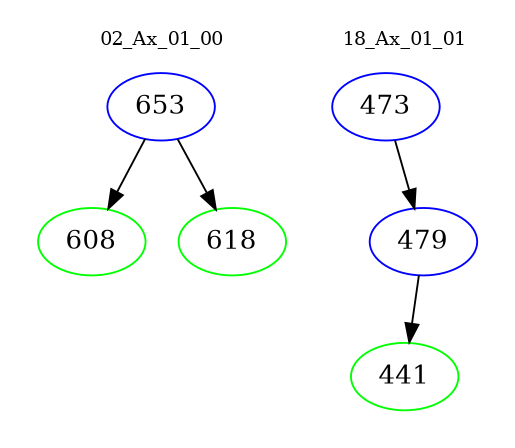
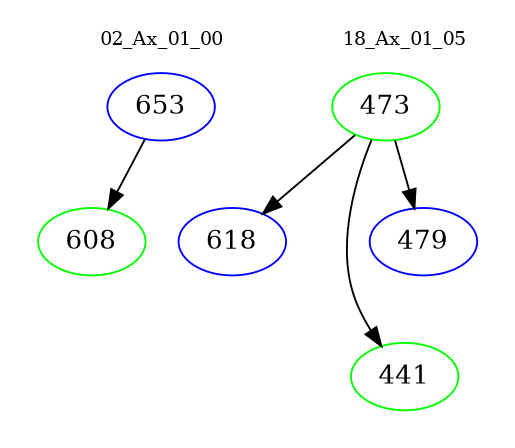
(405, 40) -> (405, 40)
(386, 107) -> (386, 107)
(192, 166) -> (330, 157)
(232, 242) -> (232, 242)
(415, 299) -> (348, 236)
